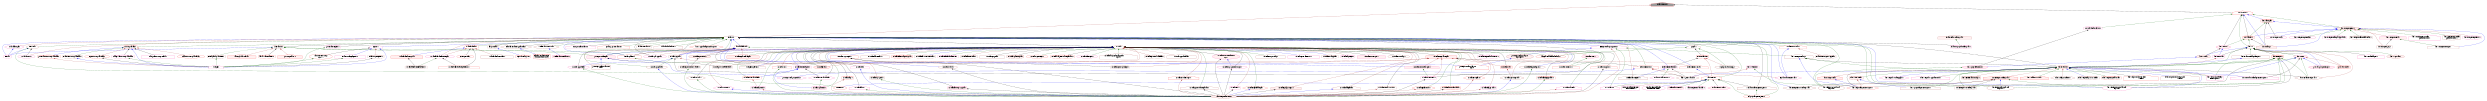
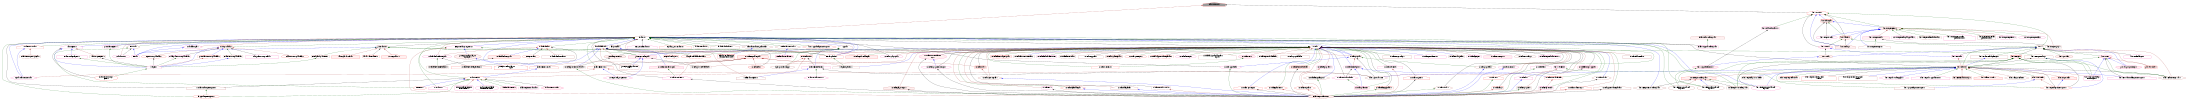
(376, 47) -> (72, 47)
(268, 64) -> (130, 73)
(1120, 67) -> none
(1669, 67) -> (816, 67)
(1429, 78) -> (677, 78)
